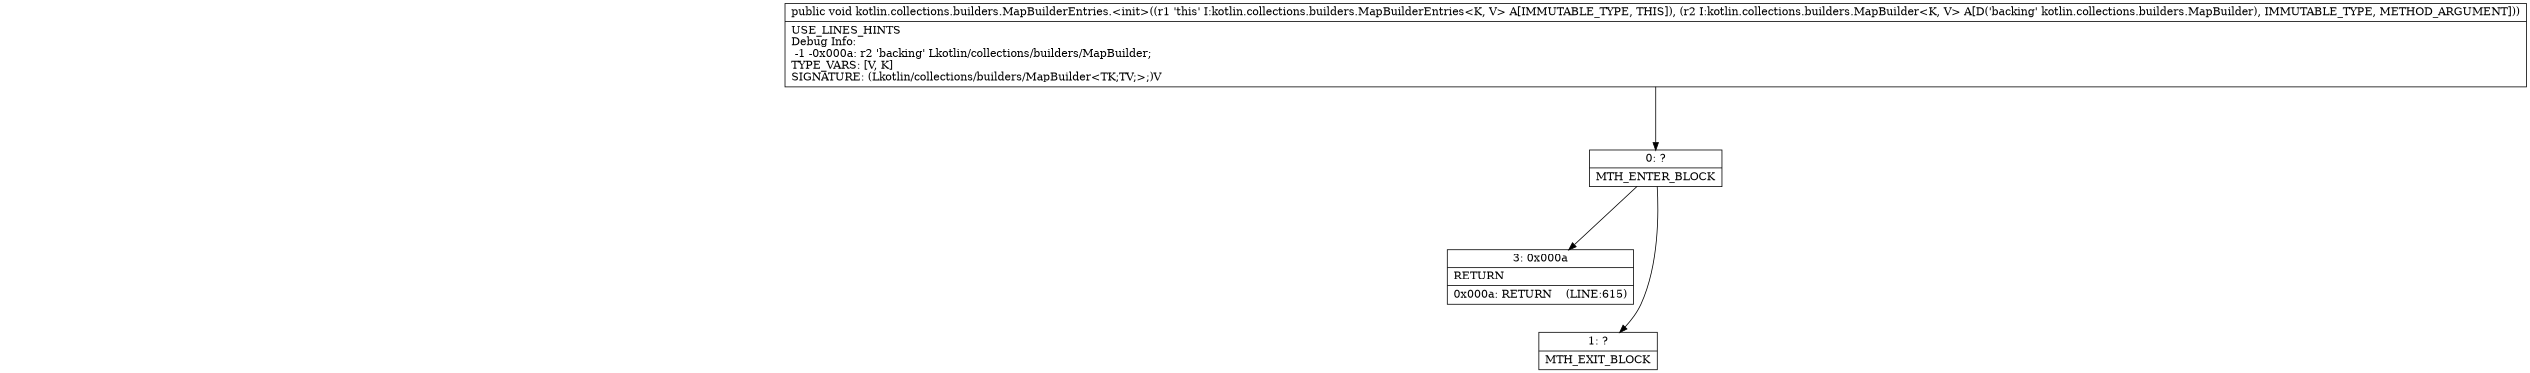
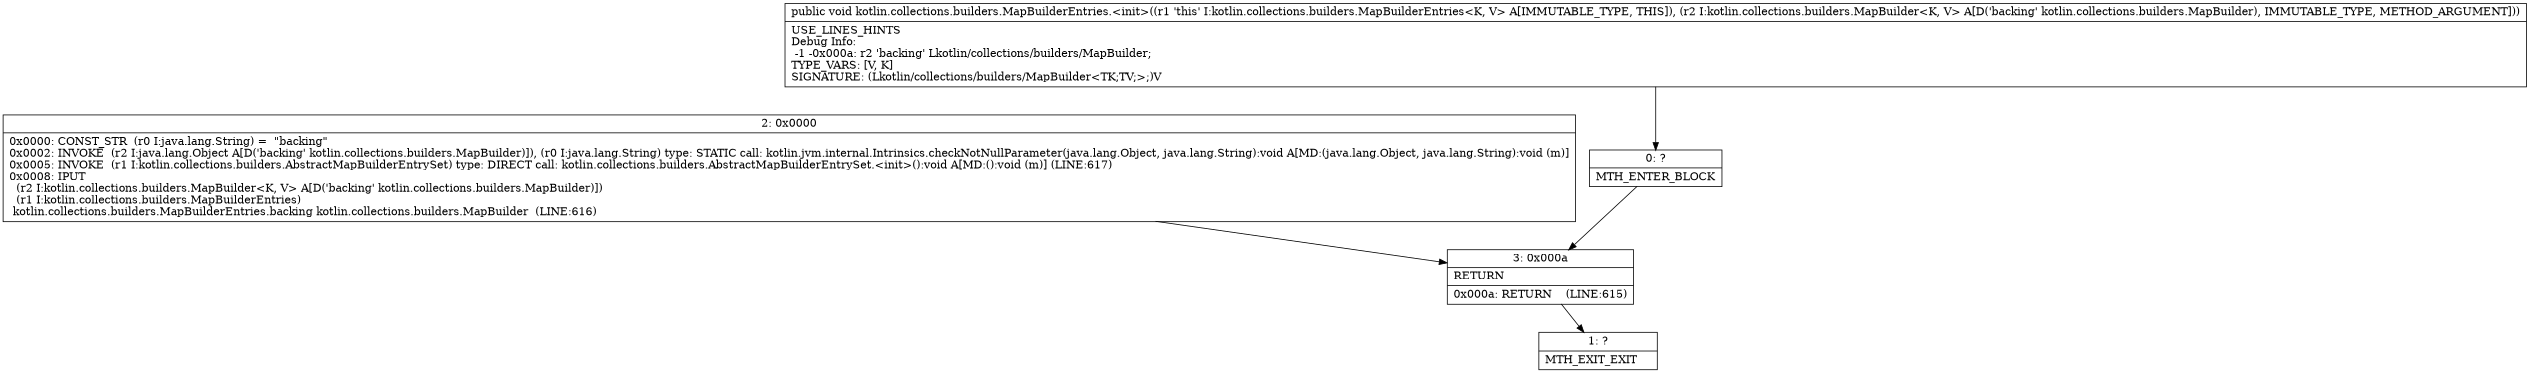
none -> (789, 168)
(1654, 260) -> (1570, 315)
(1598, 360) -> (1591, 360)
